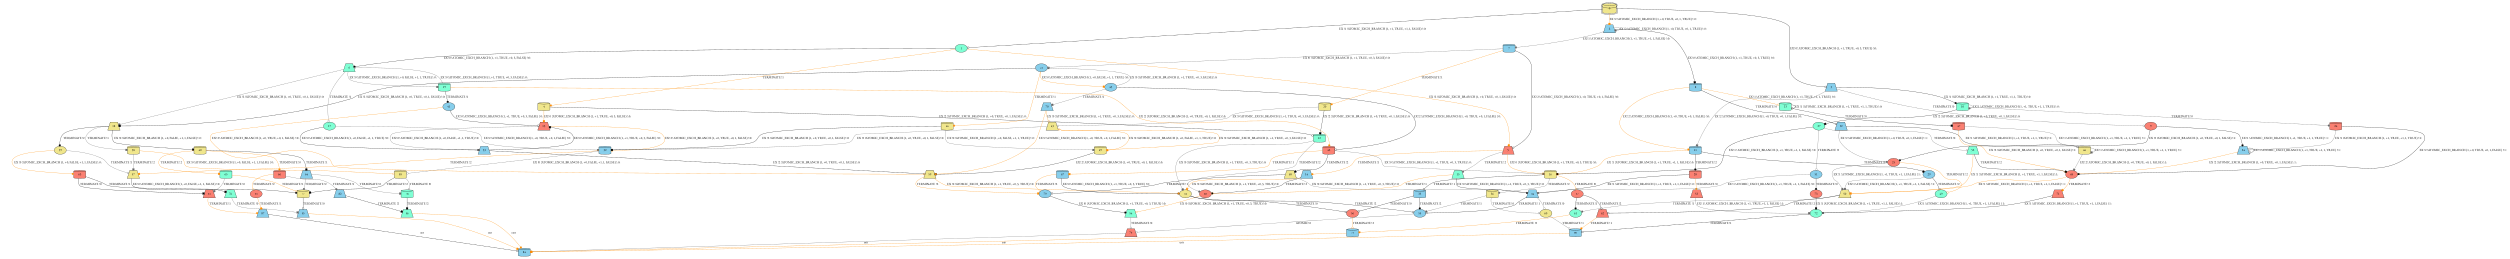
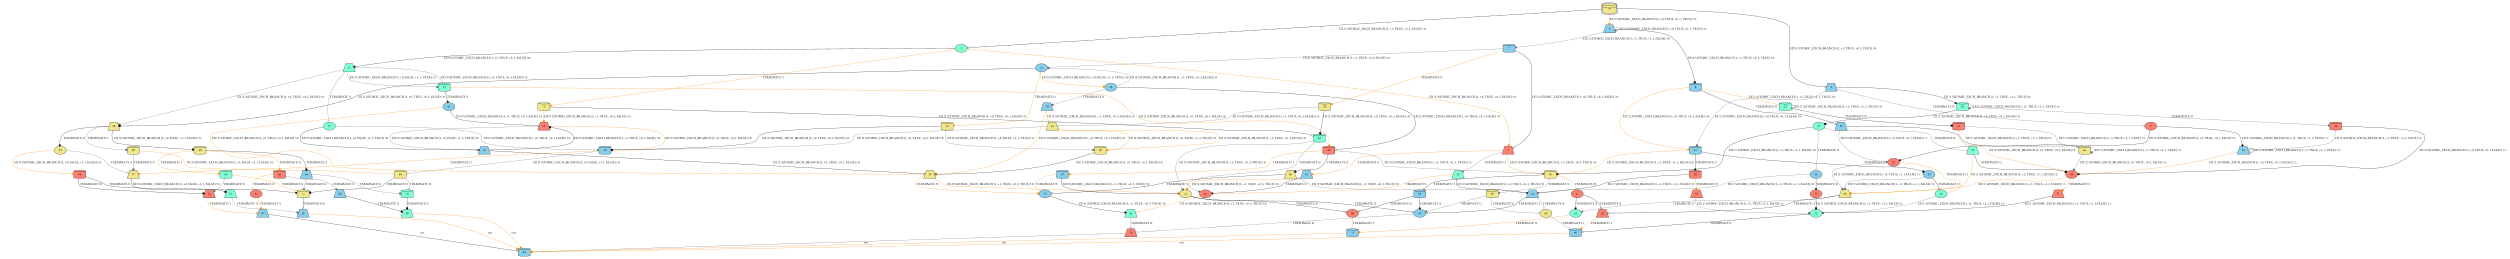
(1303, 223) -> (1303, 223)
